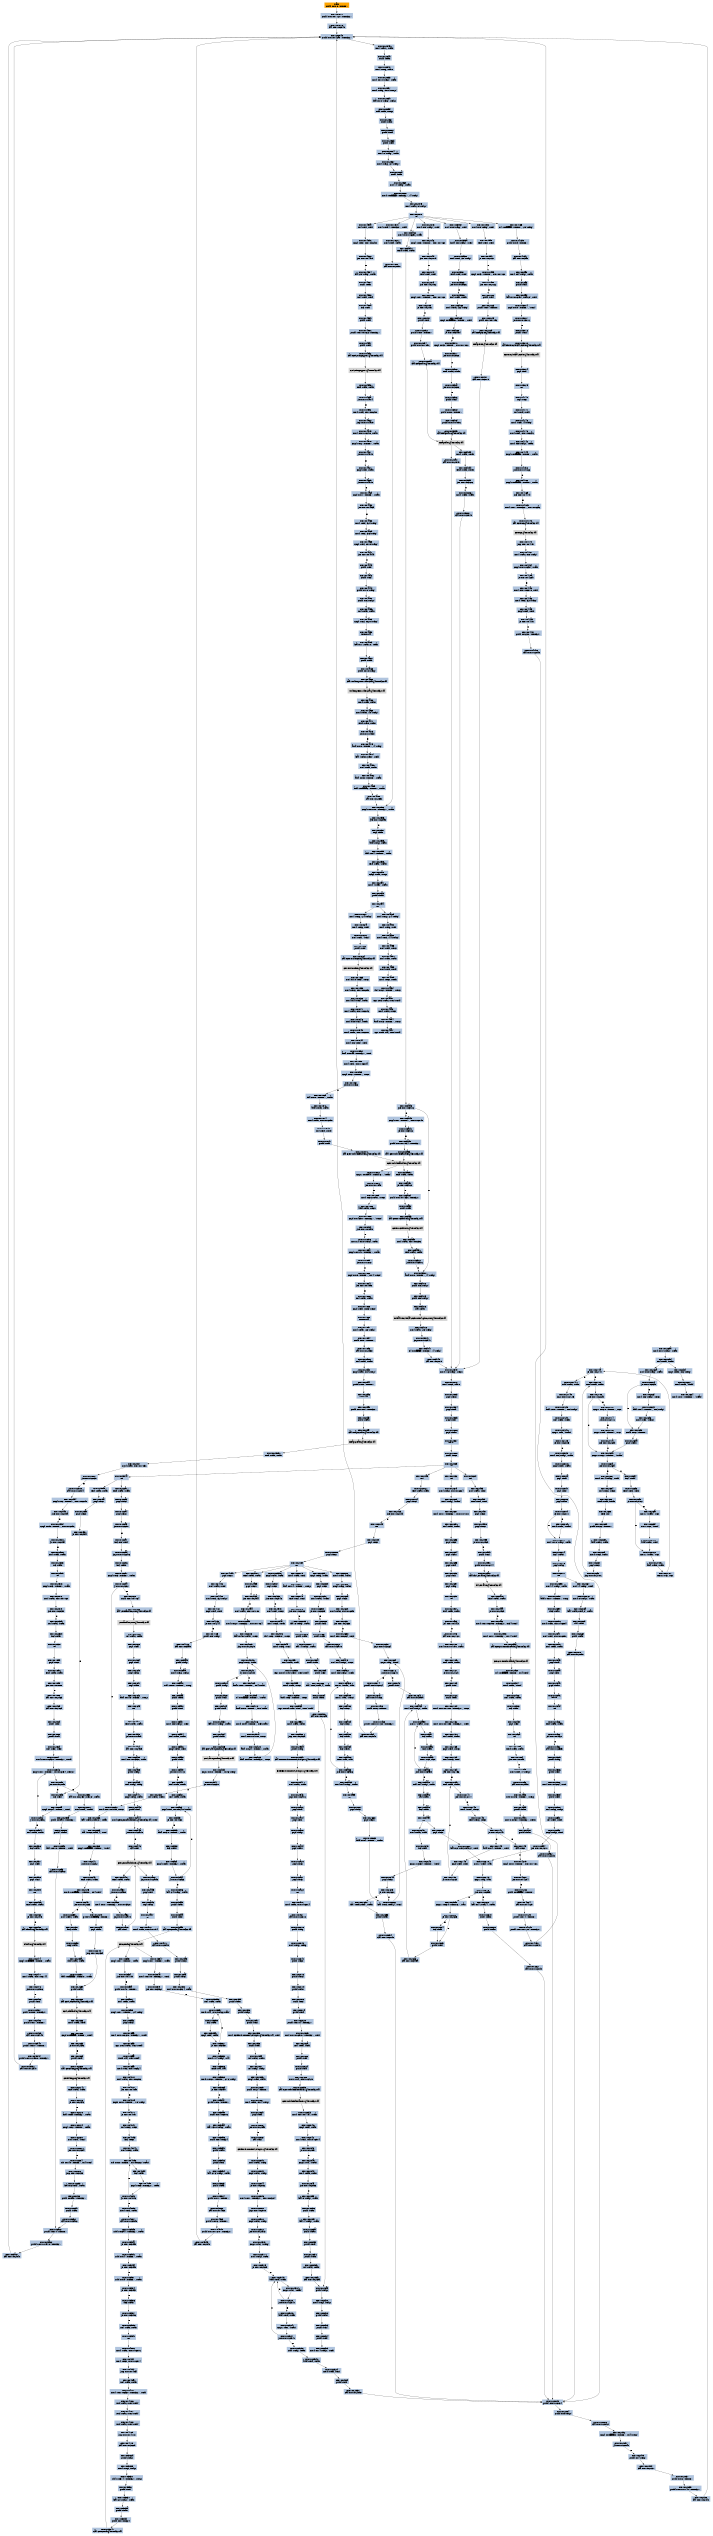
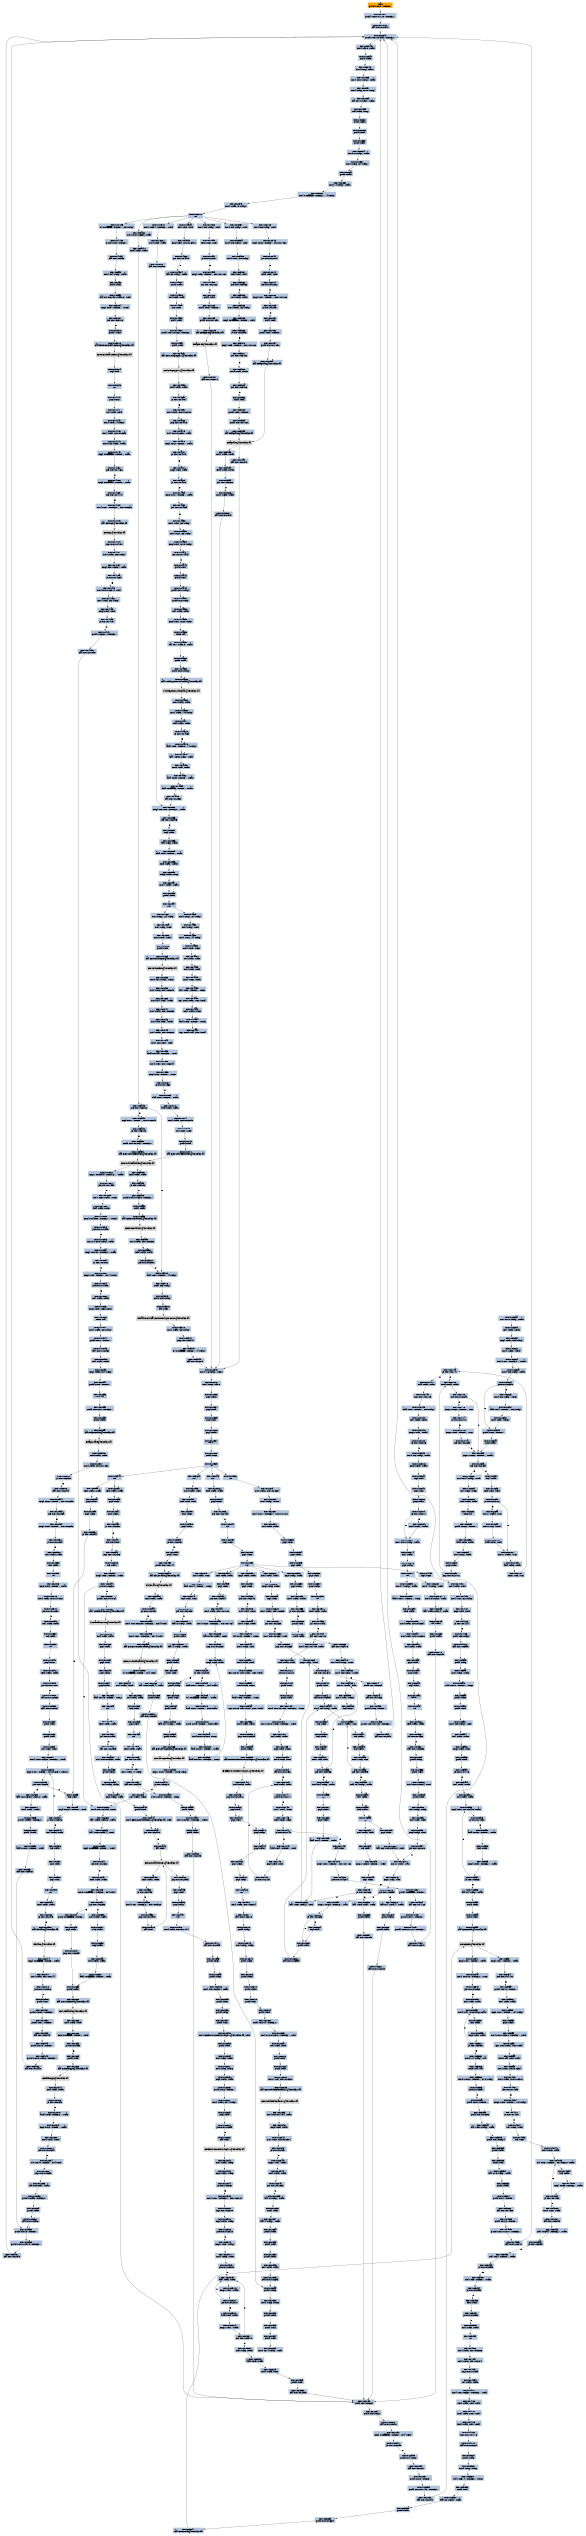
(659, 1365) -> (512, 1365)
